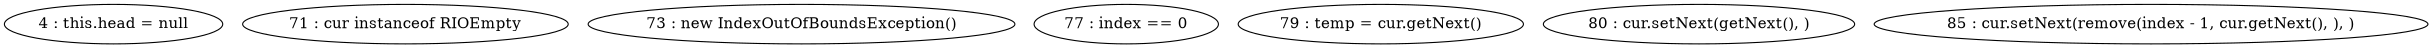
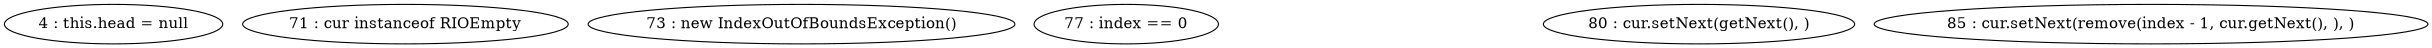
(1381, 24) -> none
